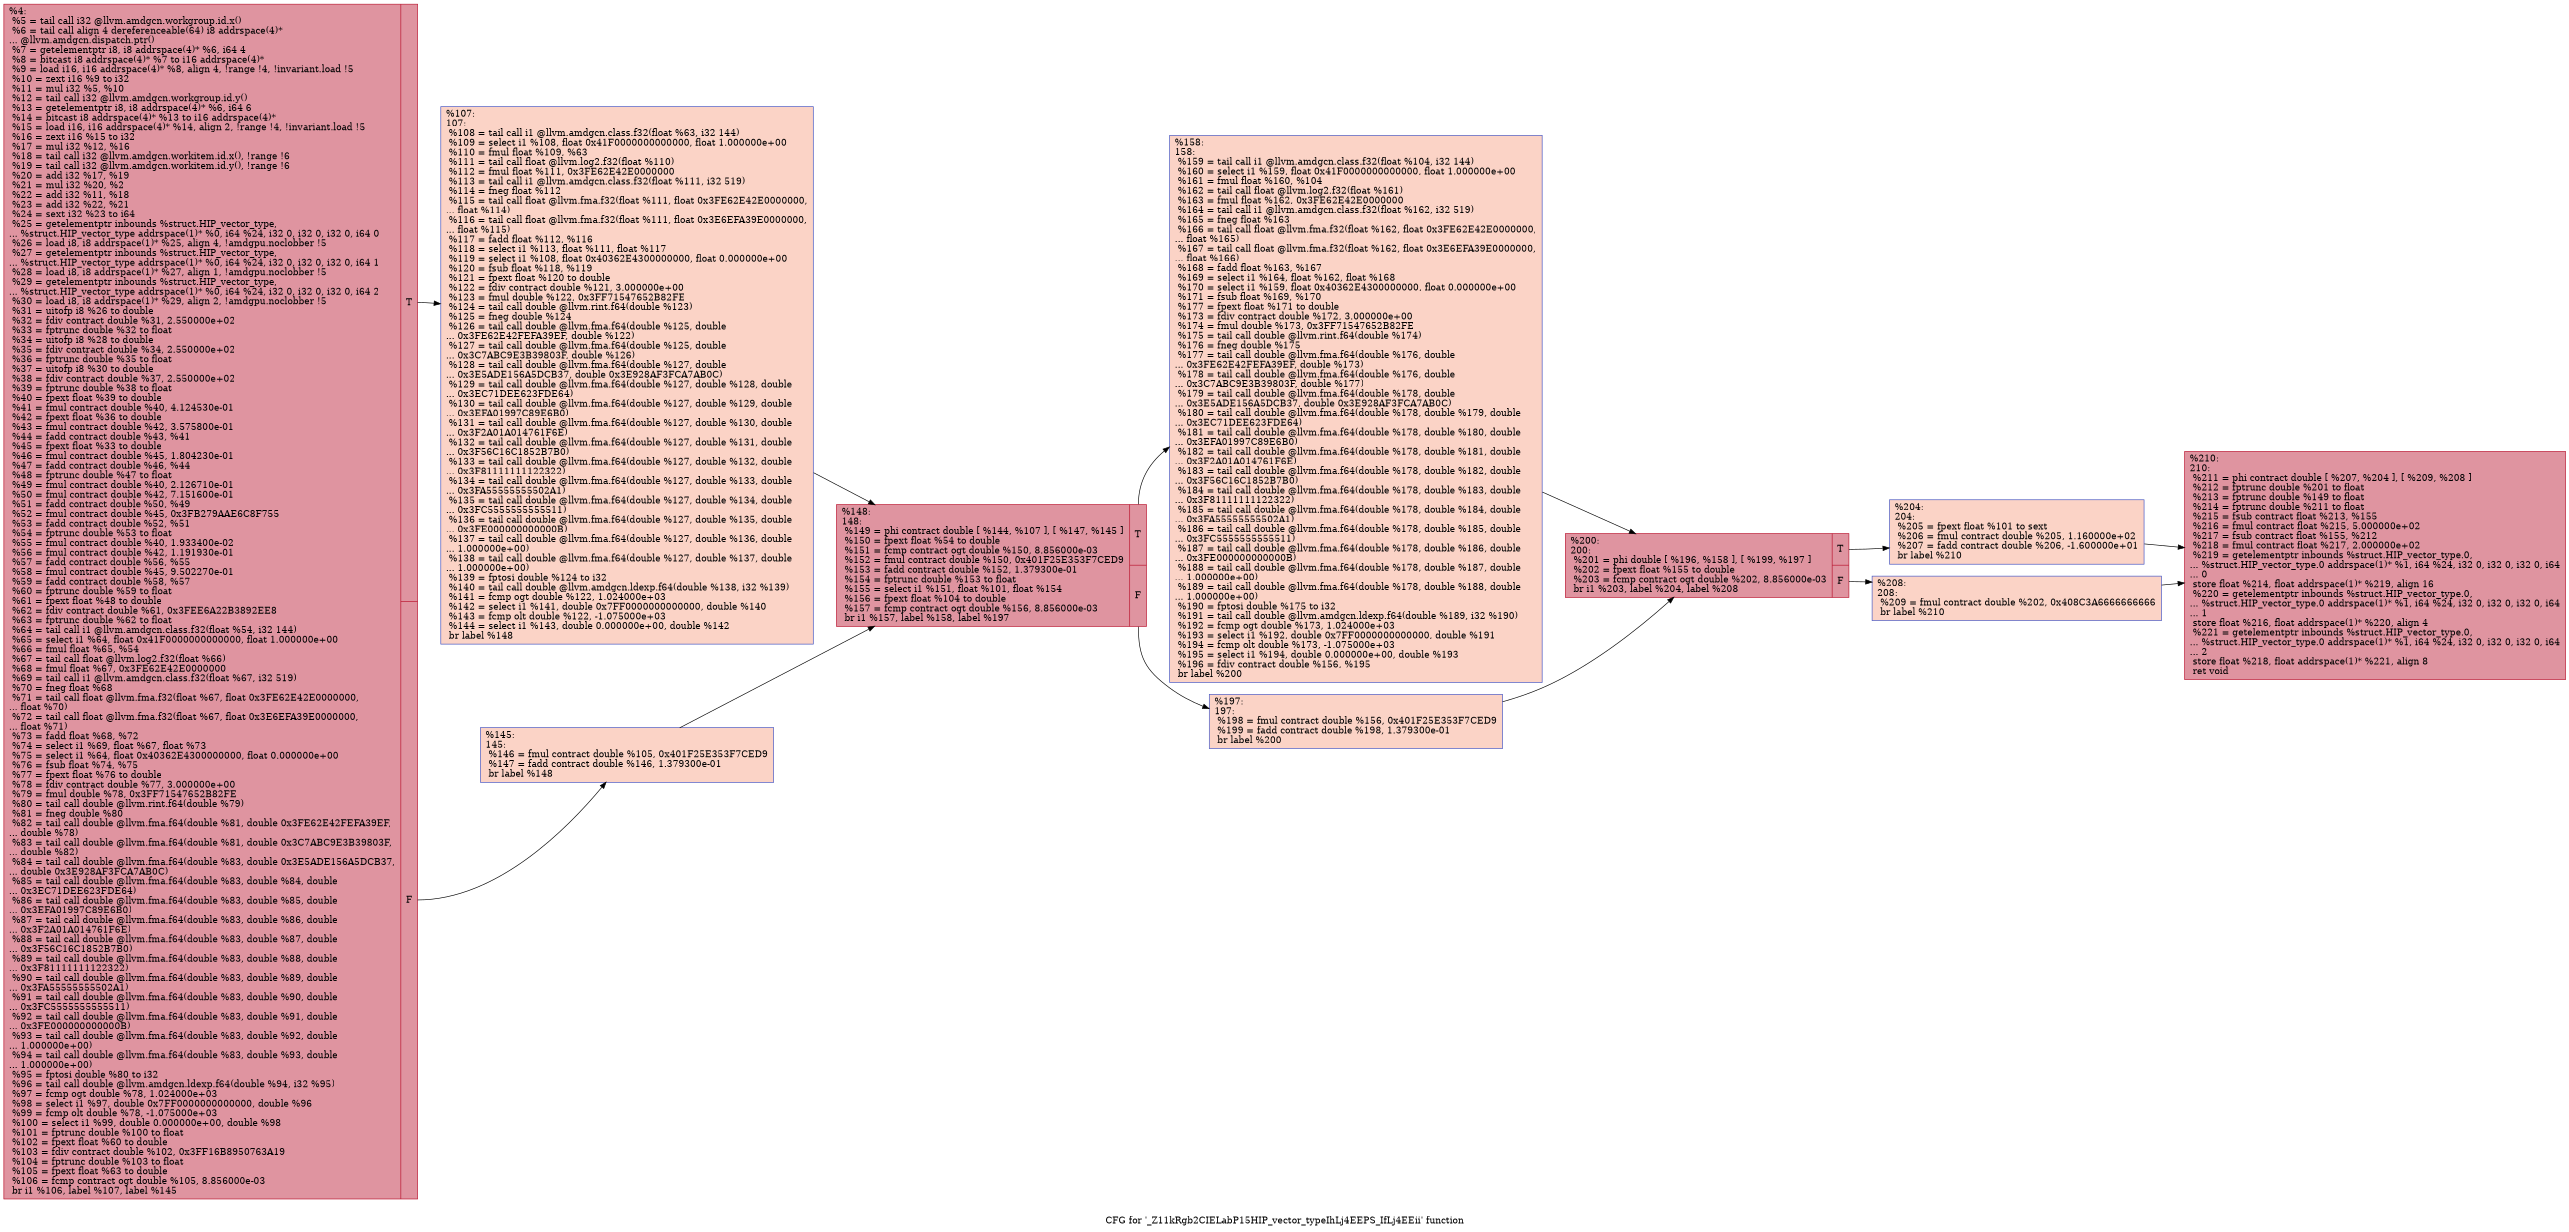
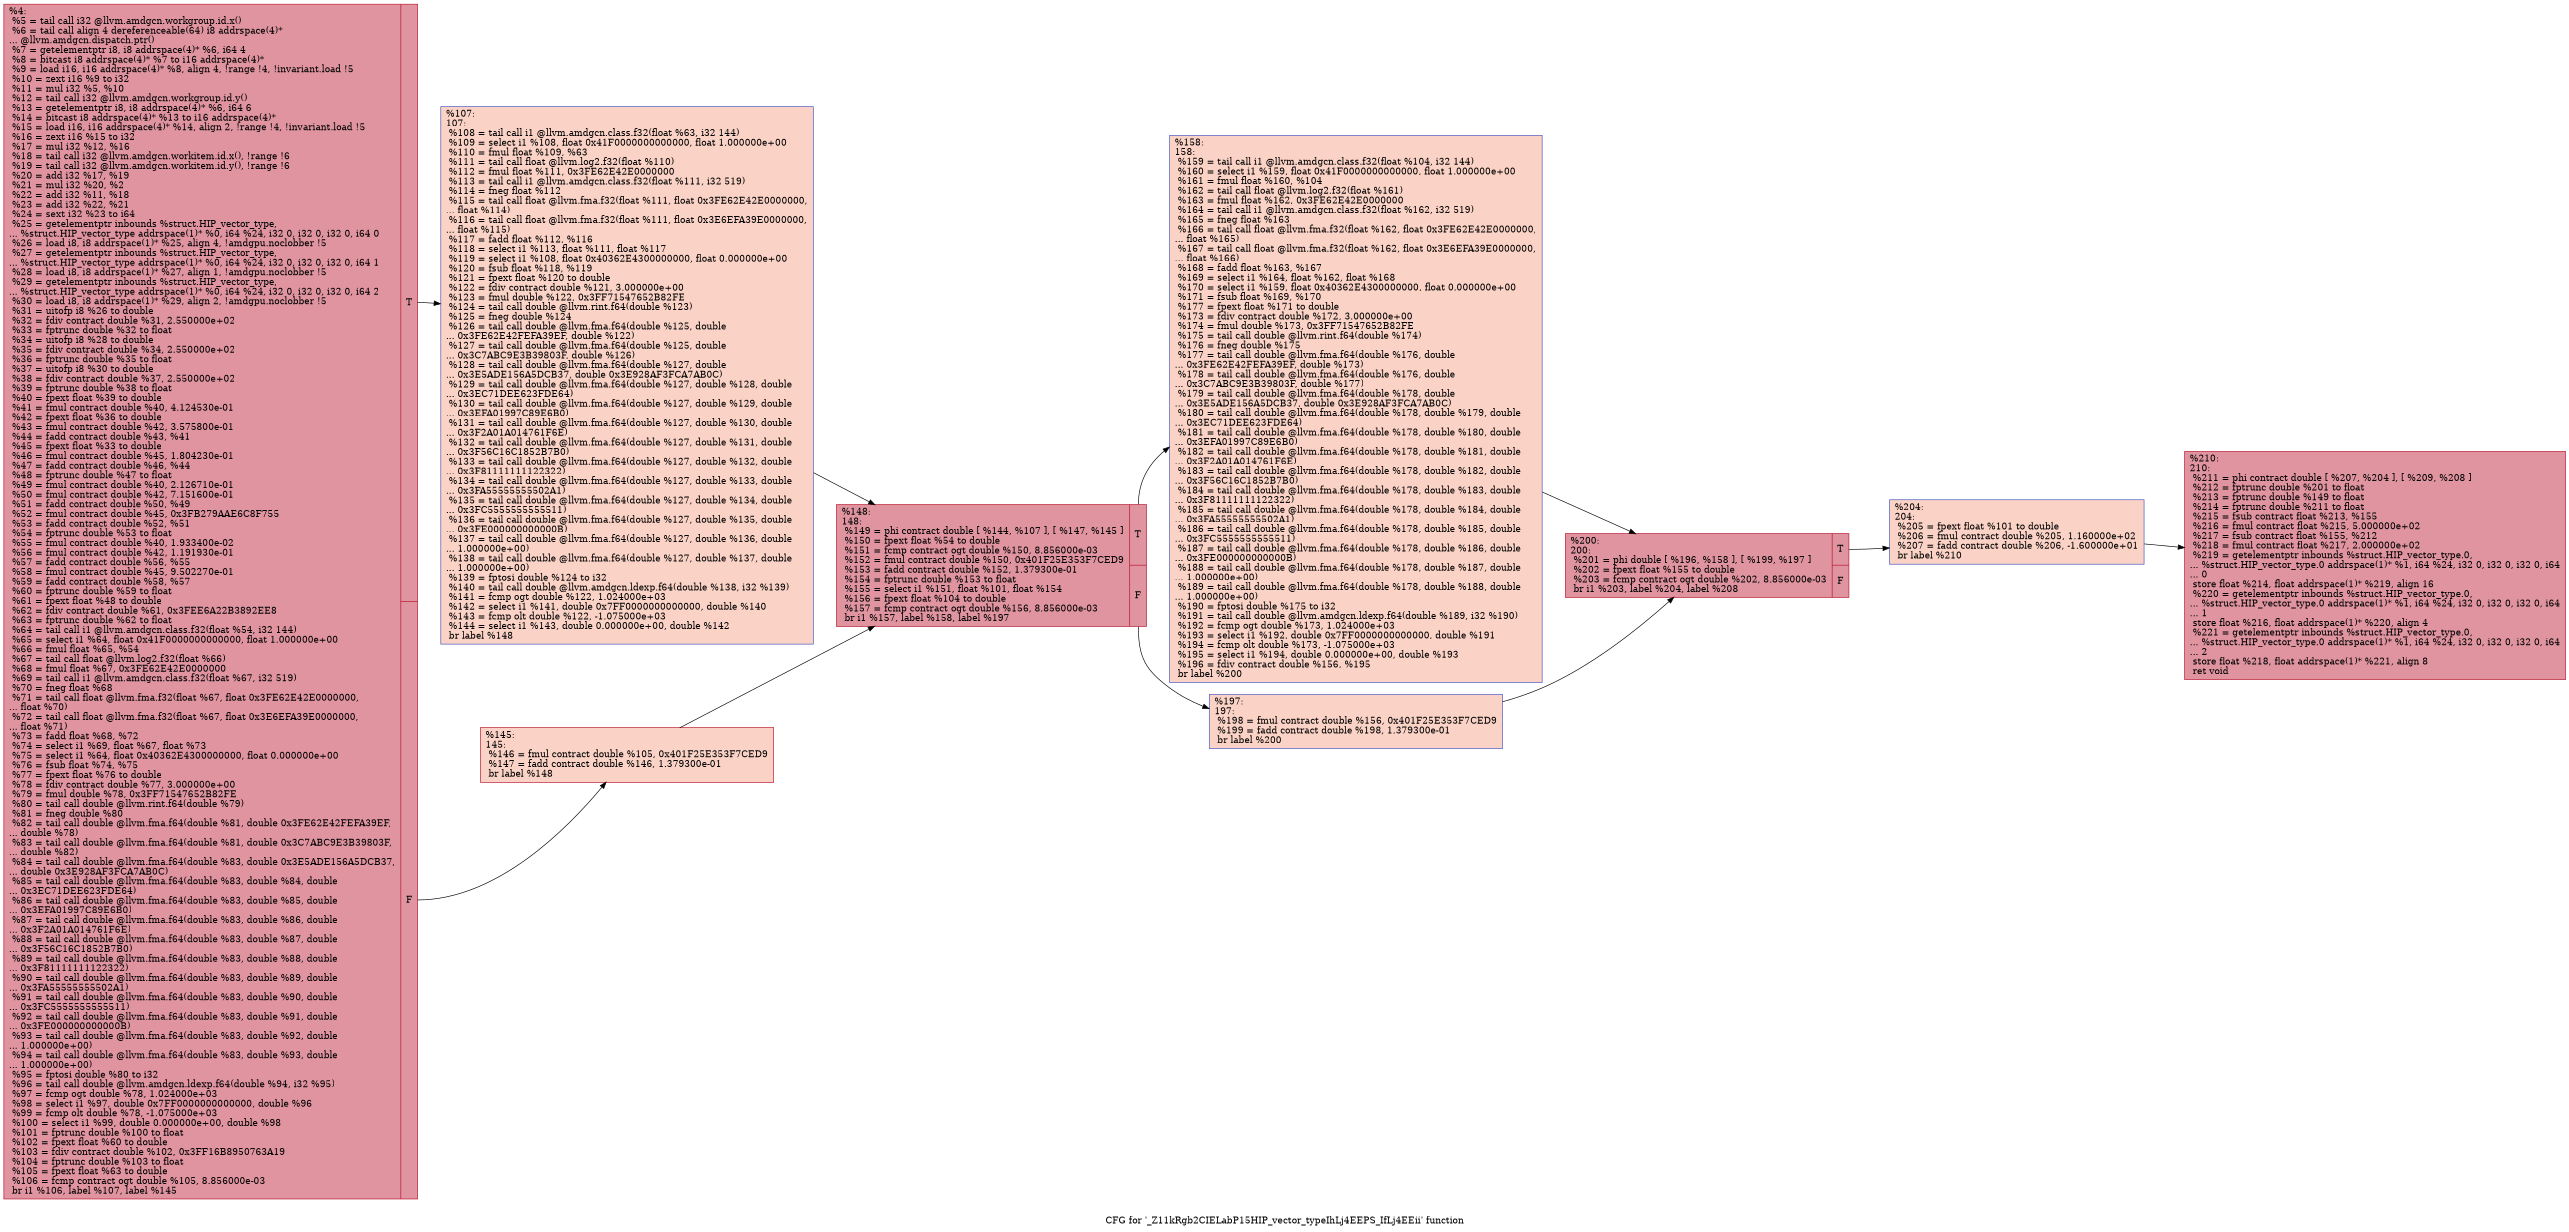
(1971, 527) -> (1977, 527)
(2017, 598) -> none
(627, 755) -> (627, 755)
